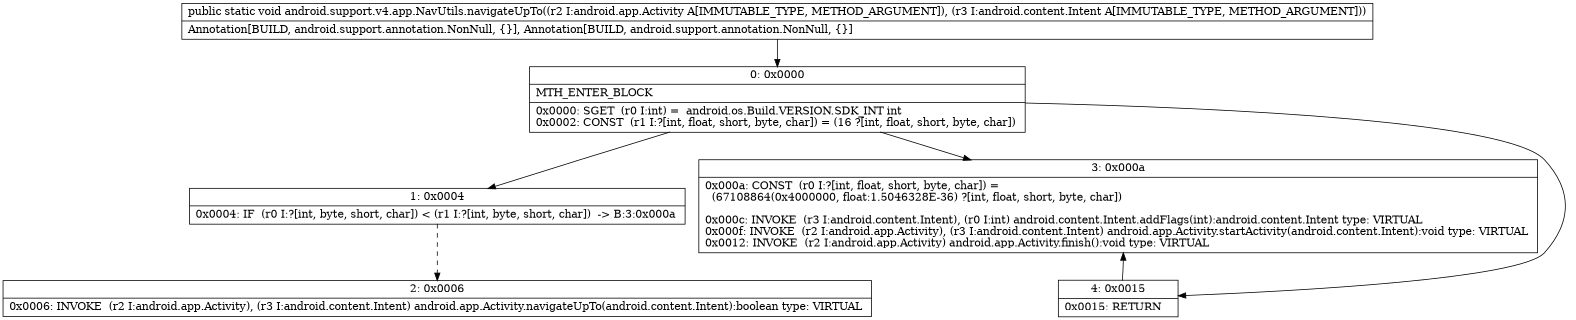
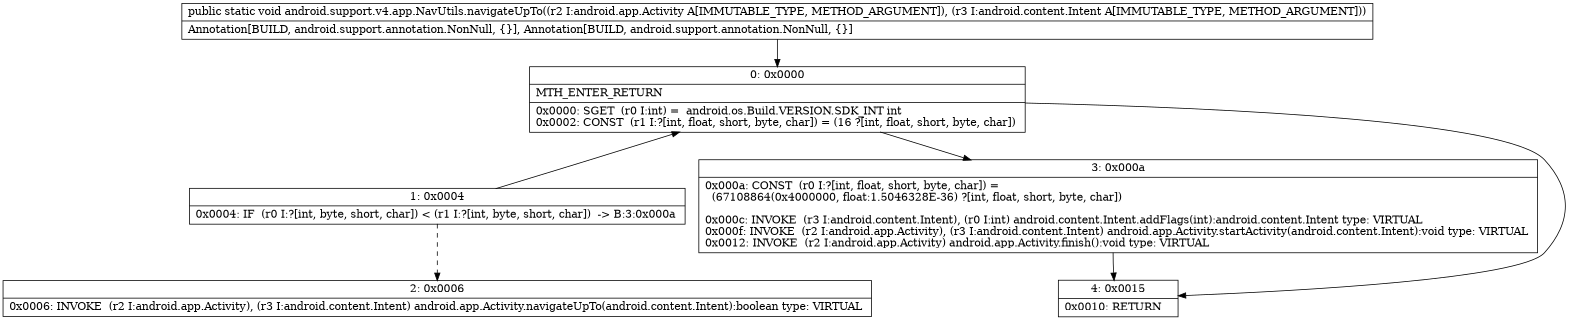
(594, 93) -> (599, 93)
(583, 159) -> (584, 162)
(1123, 270) -> (1113, 263)
(1118, 307) -> (1118, 307)
